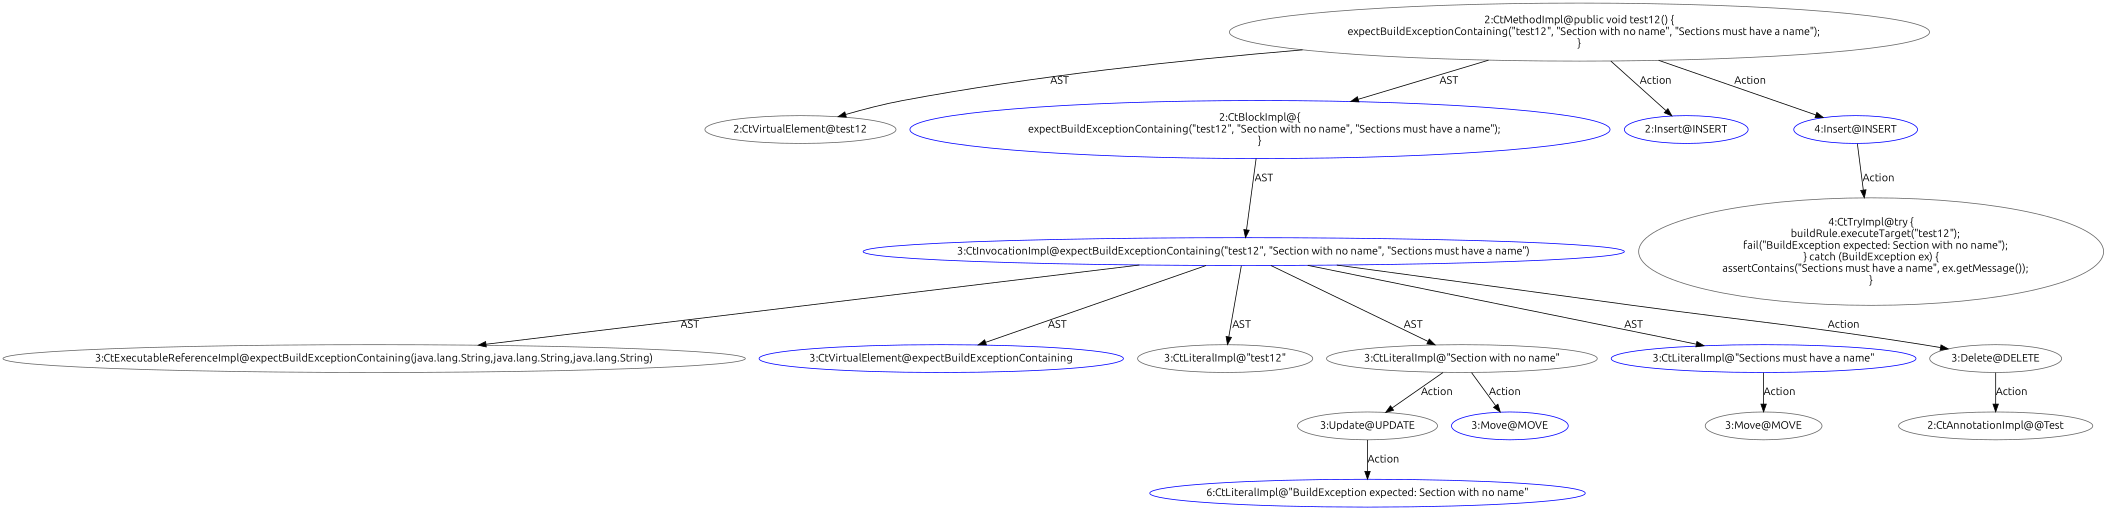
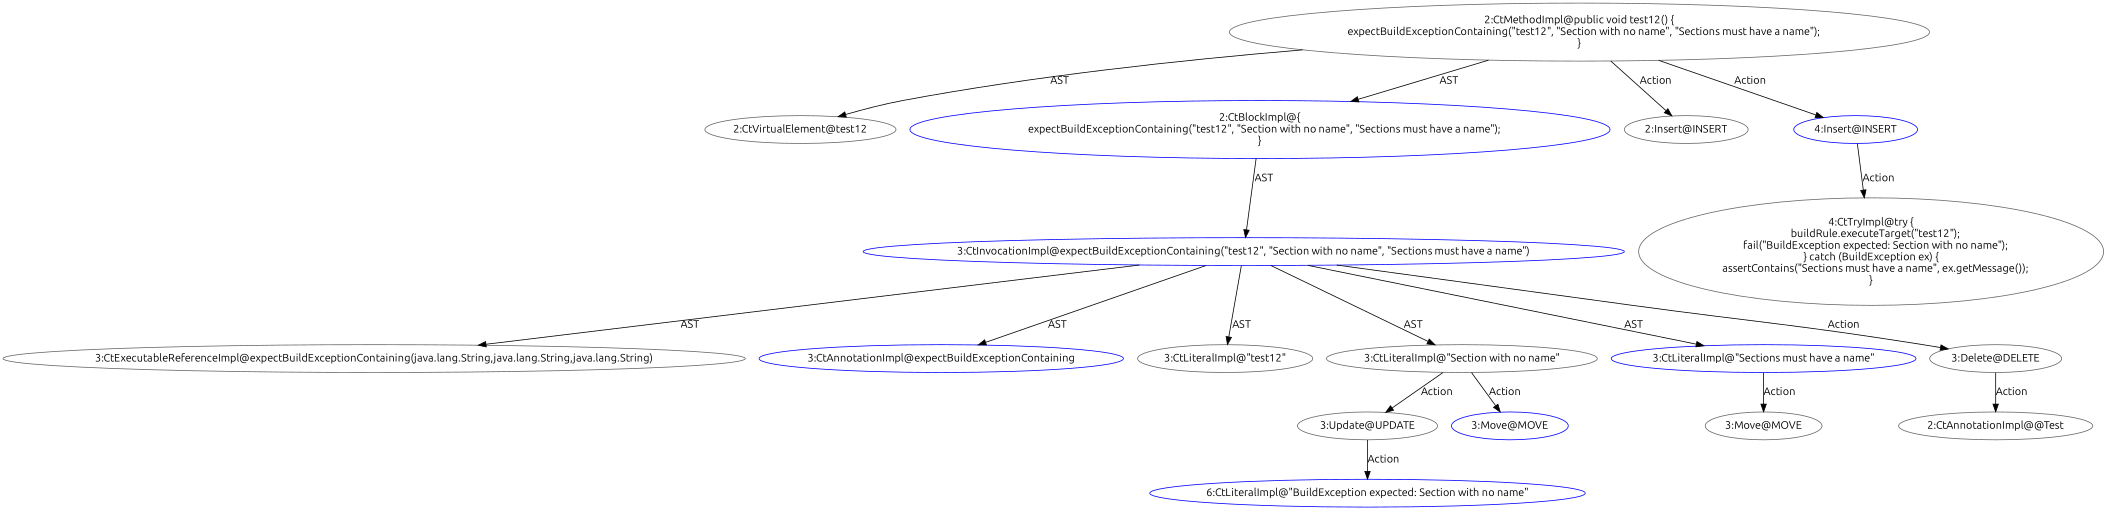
(1686, 130) -> (1686, 130)
(941, 359) -> (941, 359)
